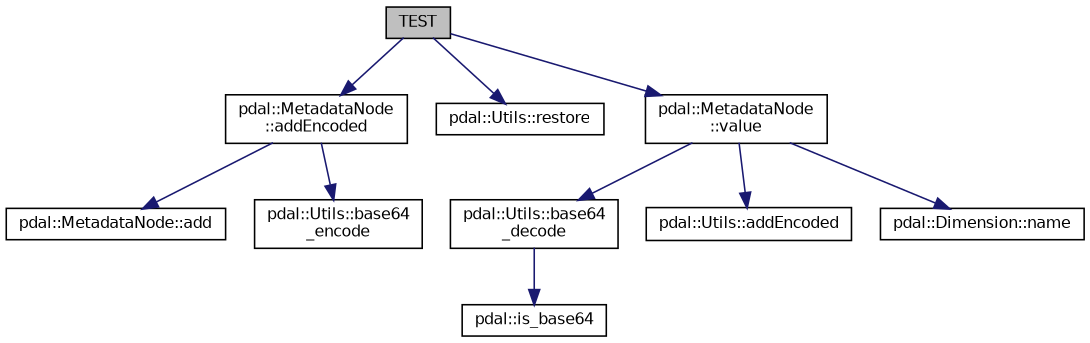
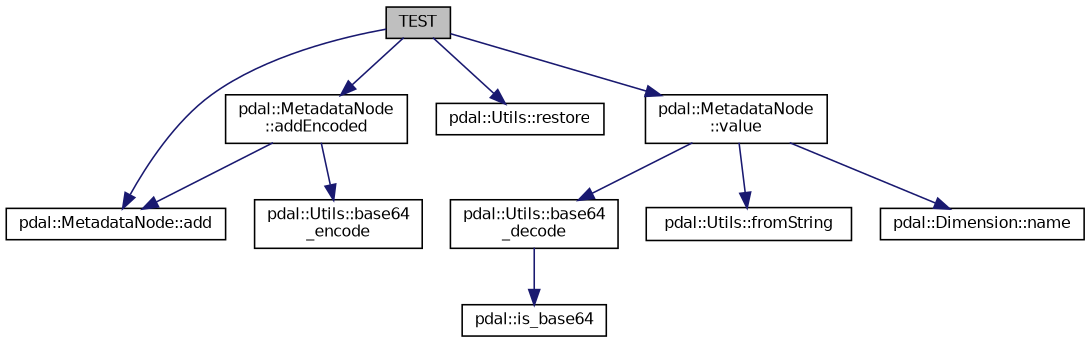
none -> (236, 79)
(749, 224) -> (749, 224)
